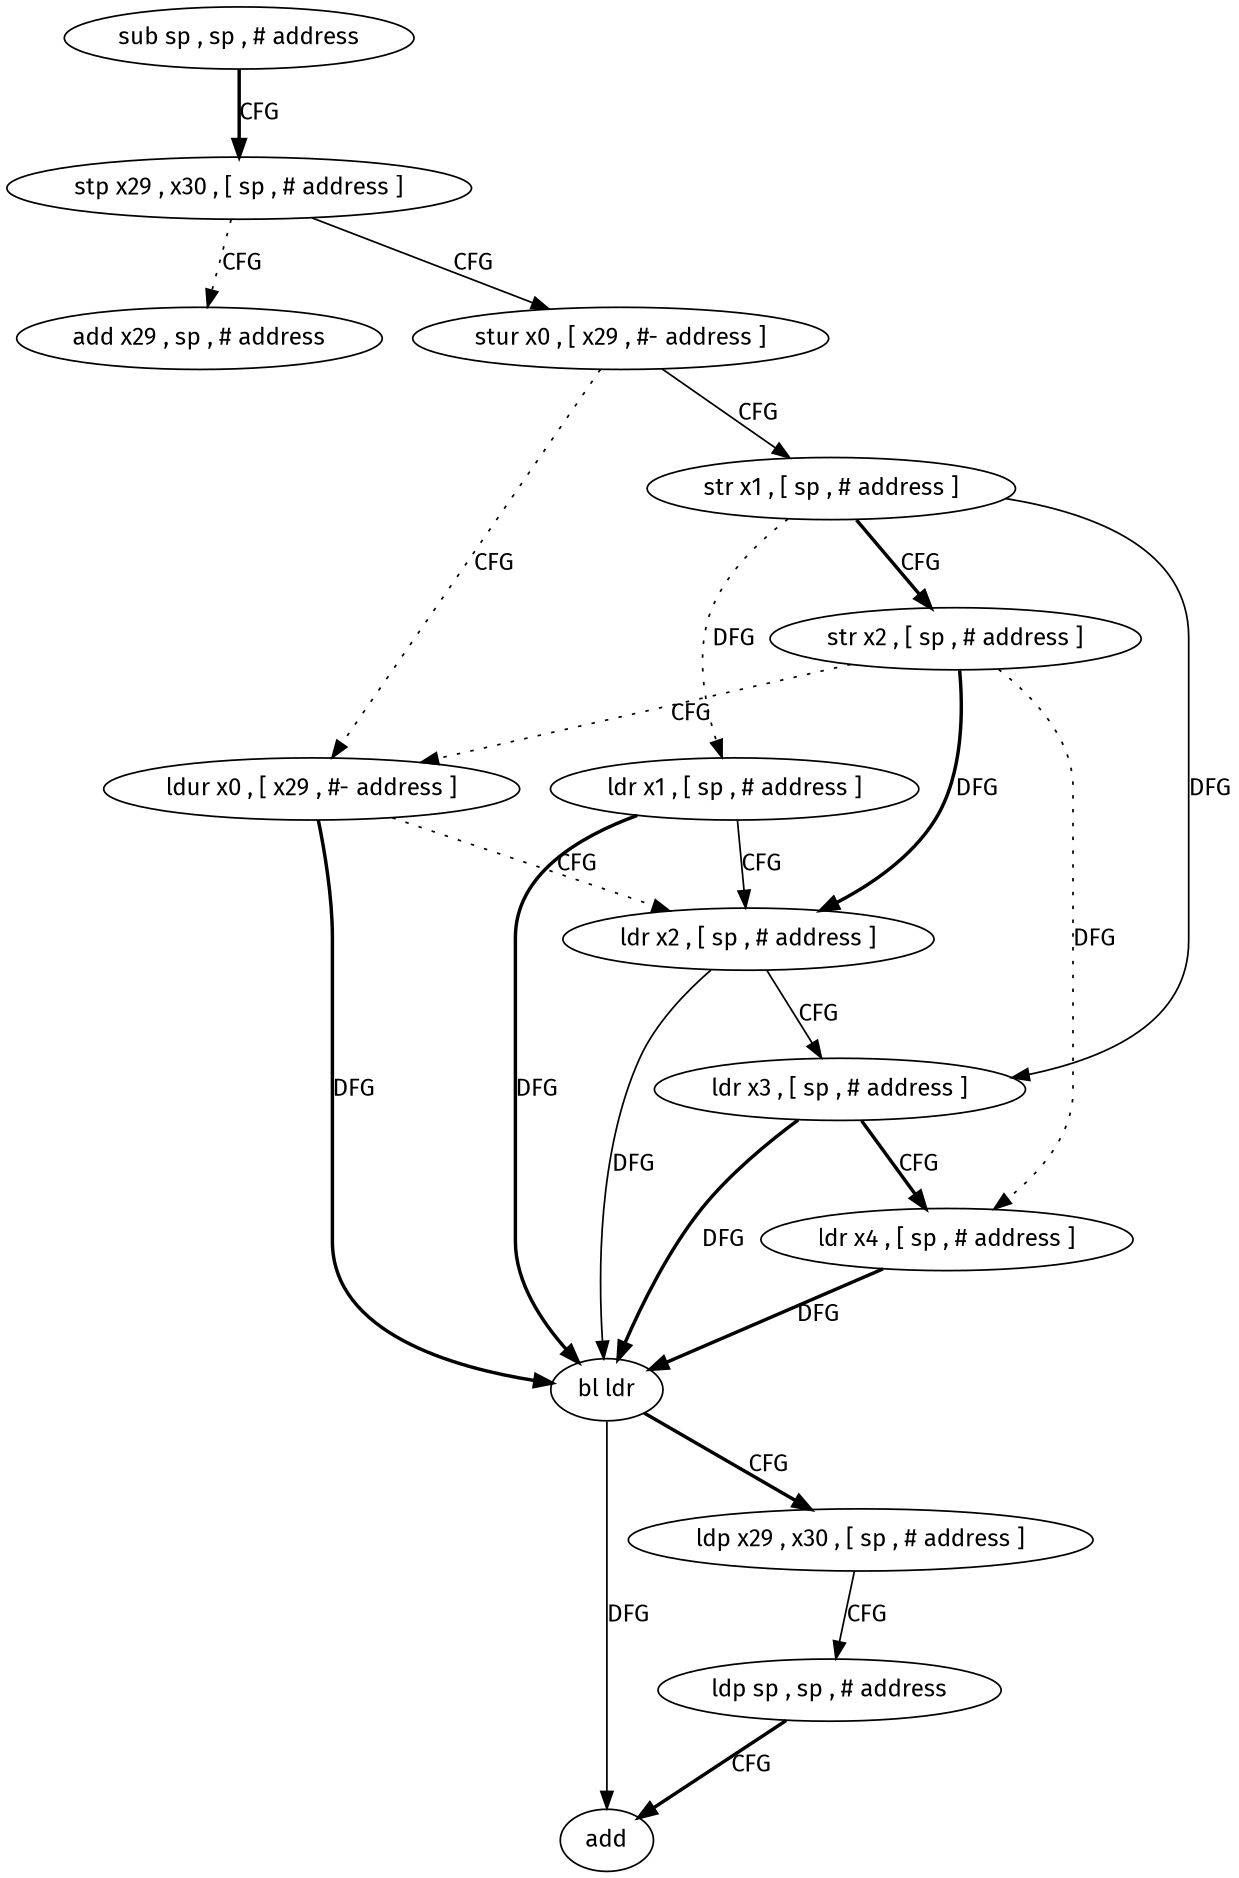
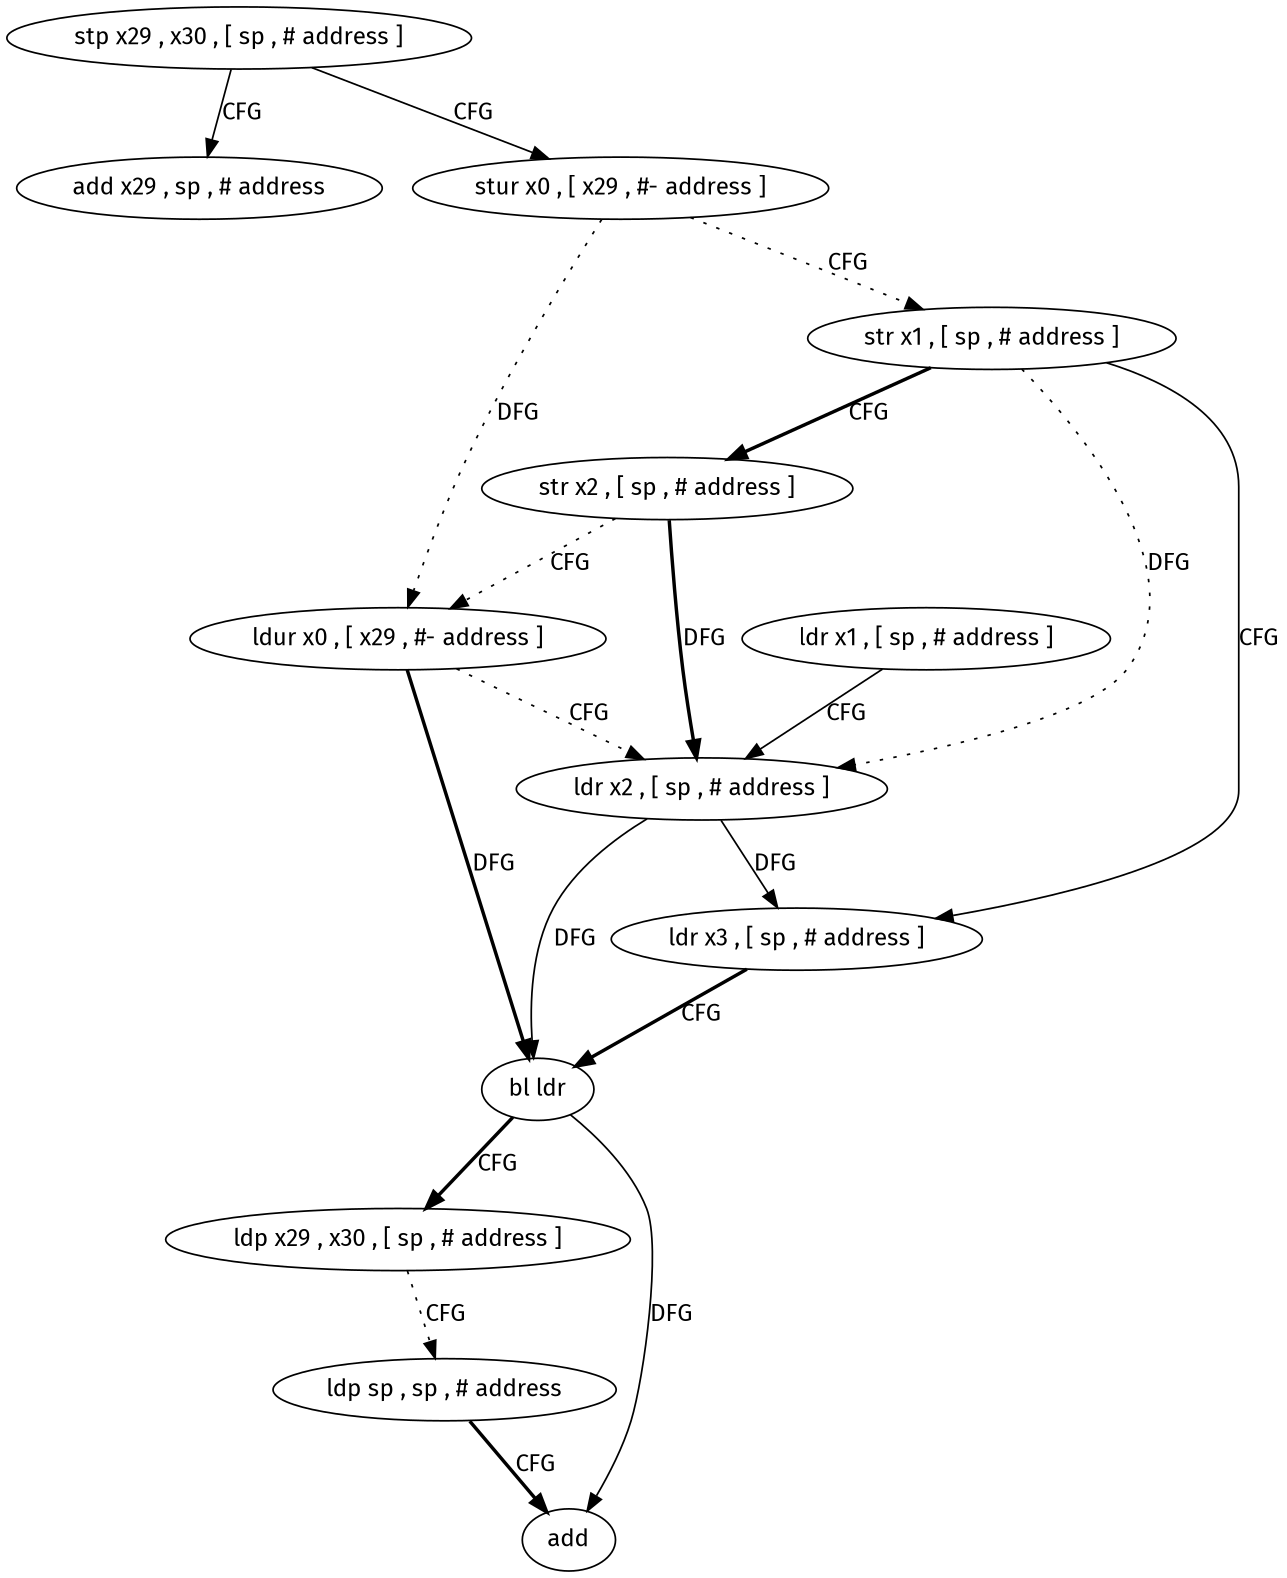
(239, 38) -> none
(222, 255) -> (222, 105)
(719, 408) -> (799, 260)
(495, 564) -> (518, 413)
(709, 616) -> (1138, 646)
(1210, 789) -> (1259, 639)
(819, 1014) -> (775, 864)
(515, 1058) -> none
(723, 1240) -> (702, 1014)
(947, 1240) -> none
(847, 1606) -> (419, 1306)
